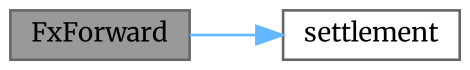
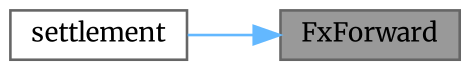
(223, 35) -> (221, 35)
